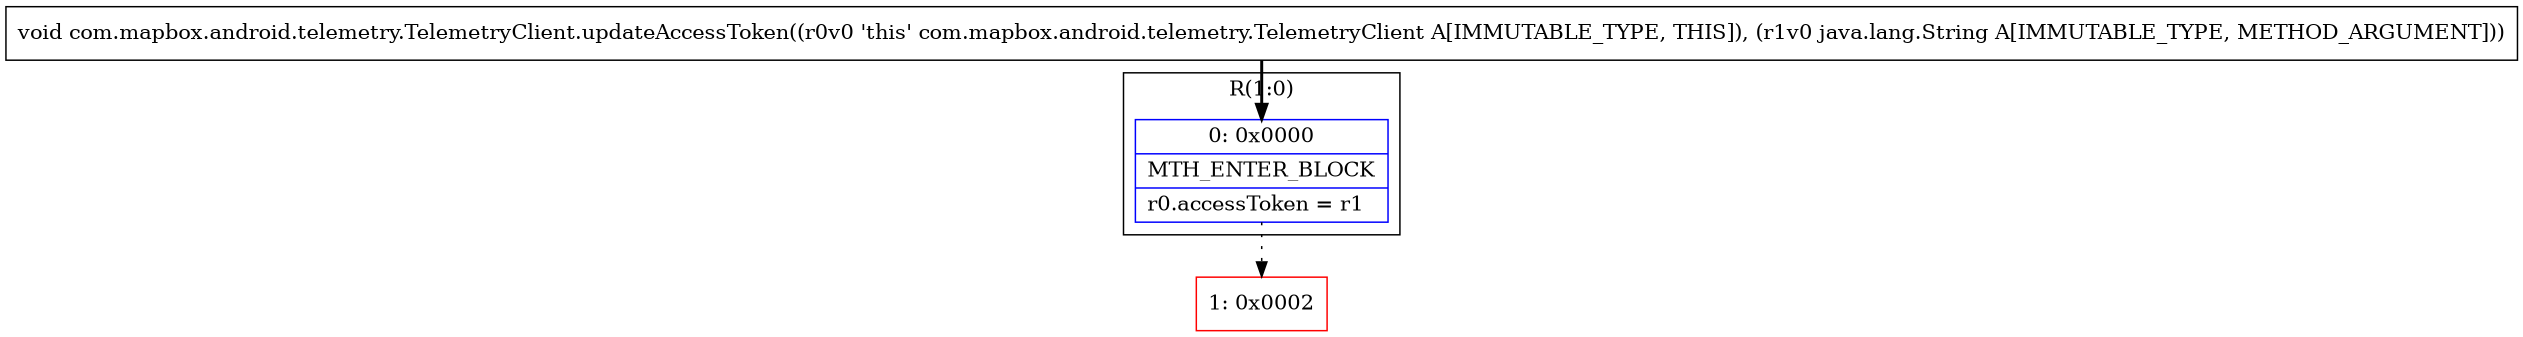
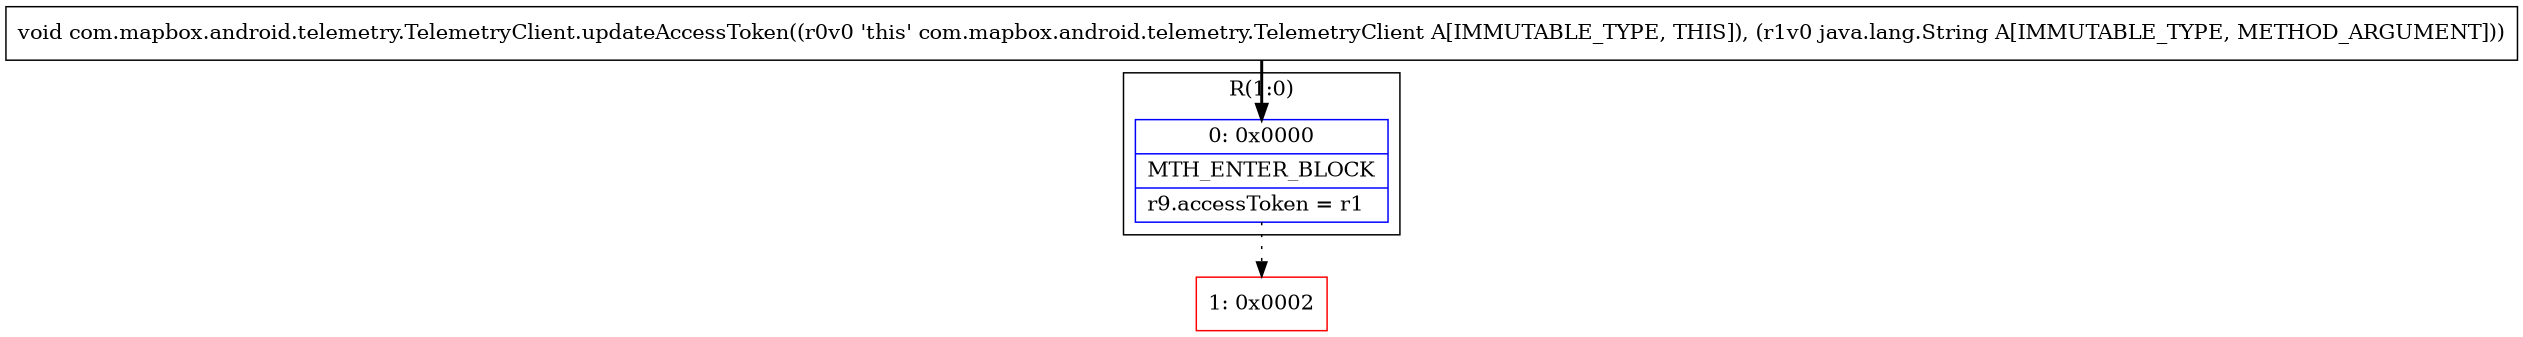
(1256, 204) -> (1256, 204)
